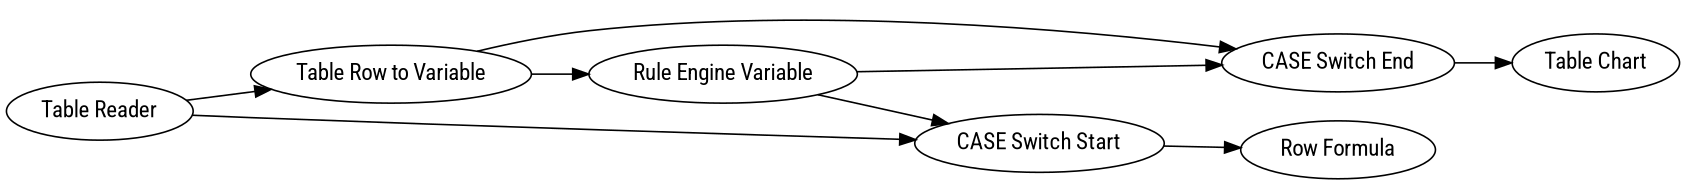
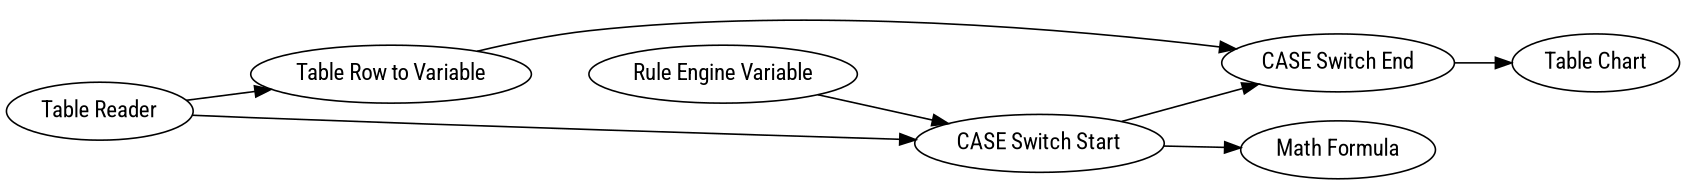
(1031, 69) -> (1182, 105)
(552, 74) -> none
(1338, 150) -> (1338, 150)
